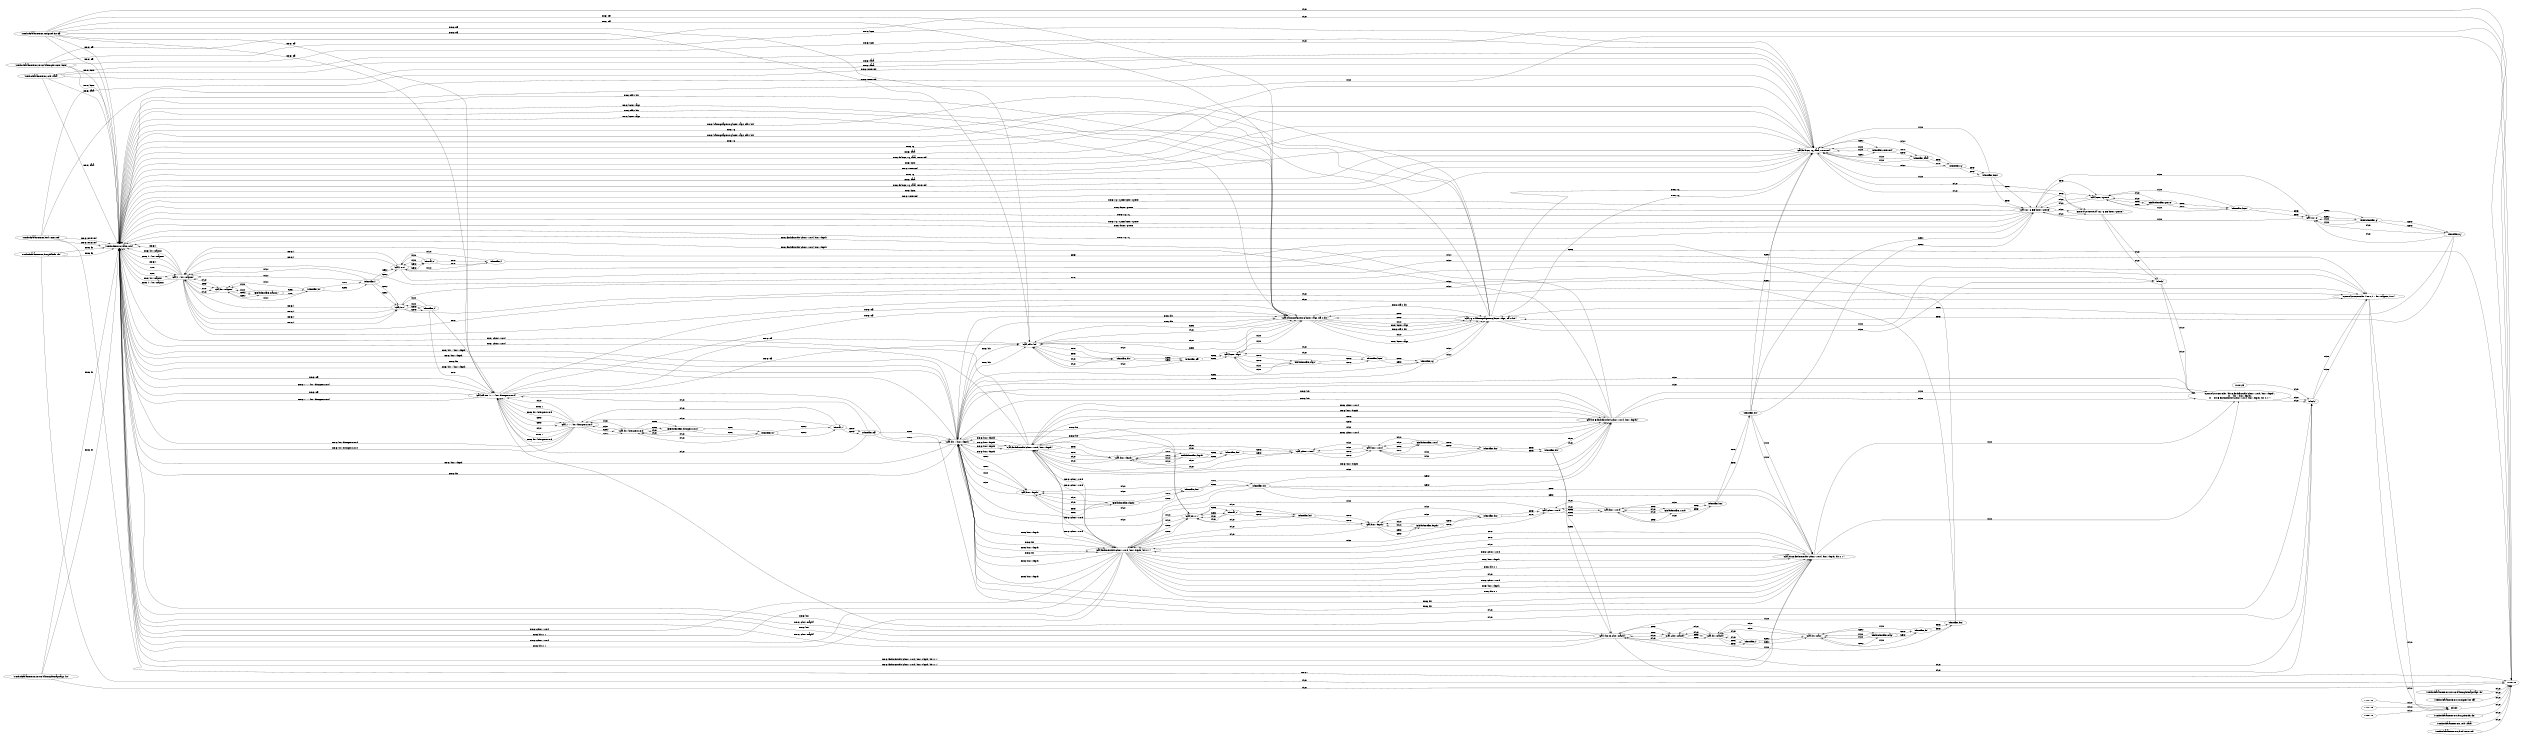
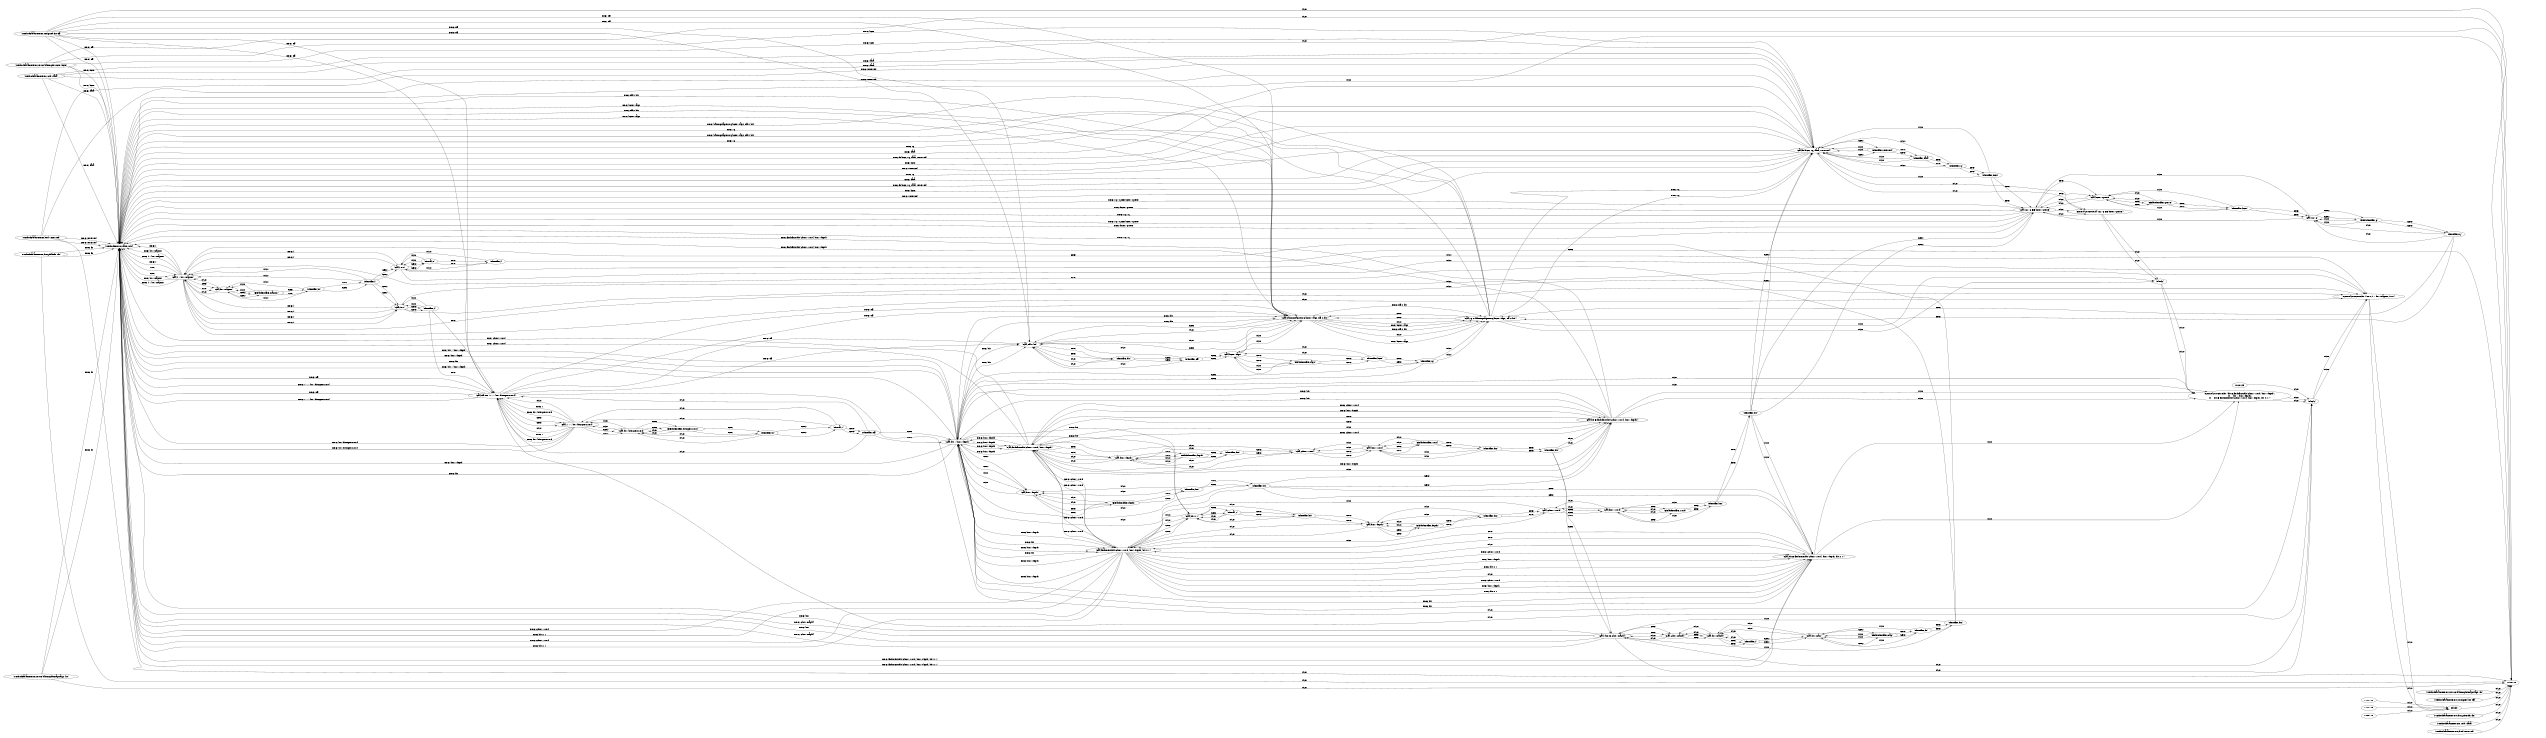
(1305, 672) -> (1305, 672)
